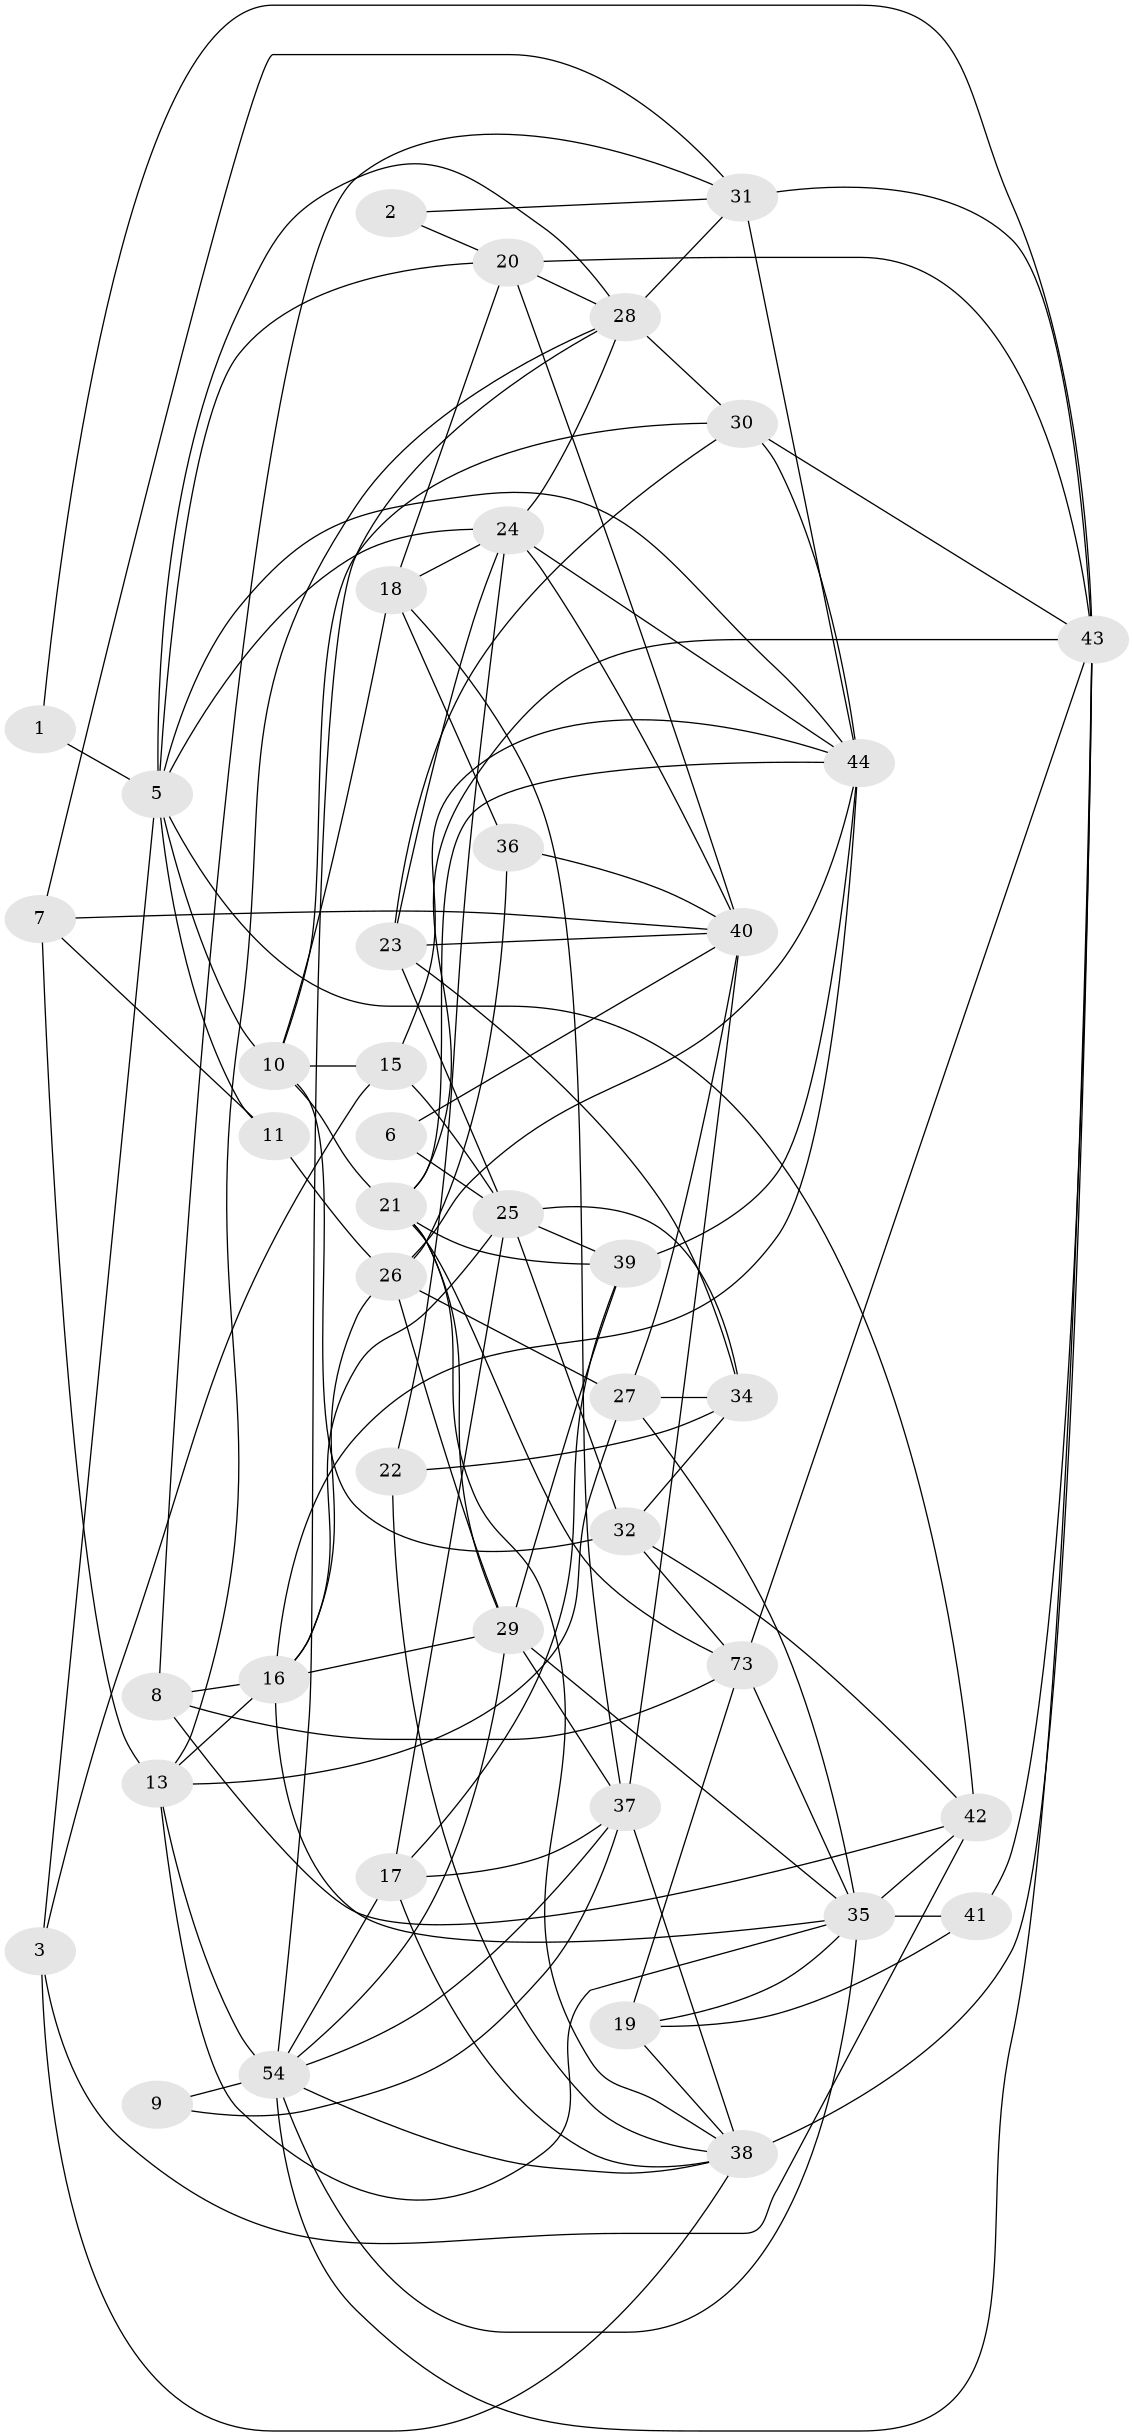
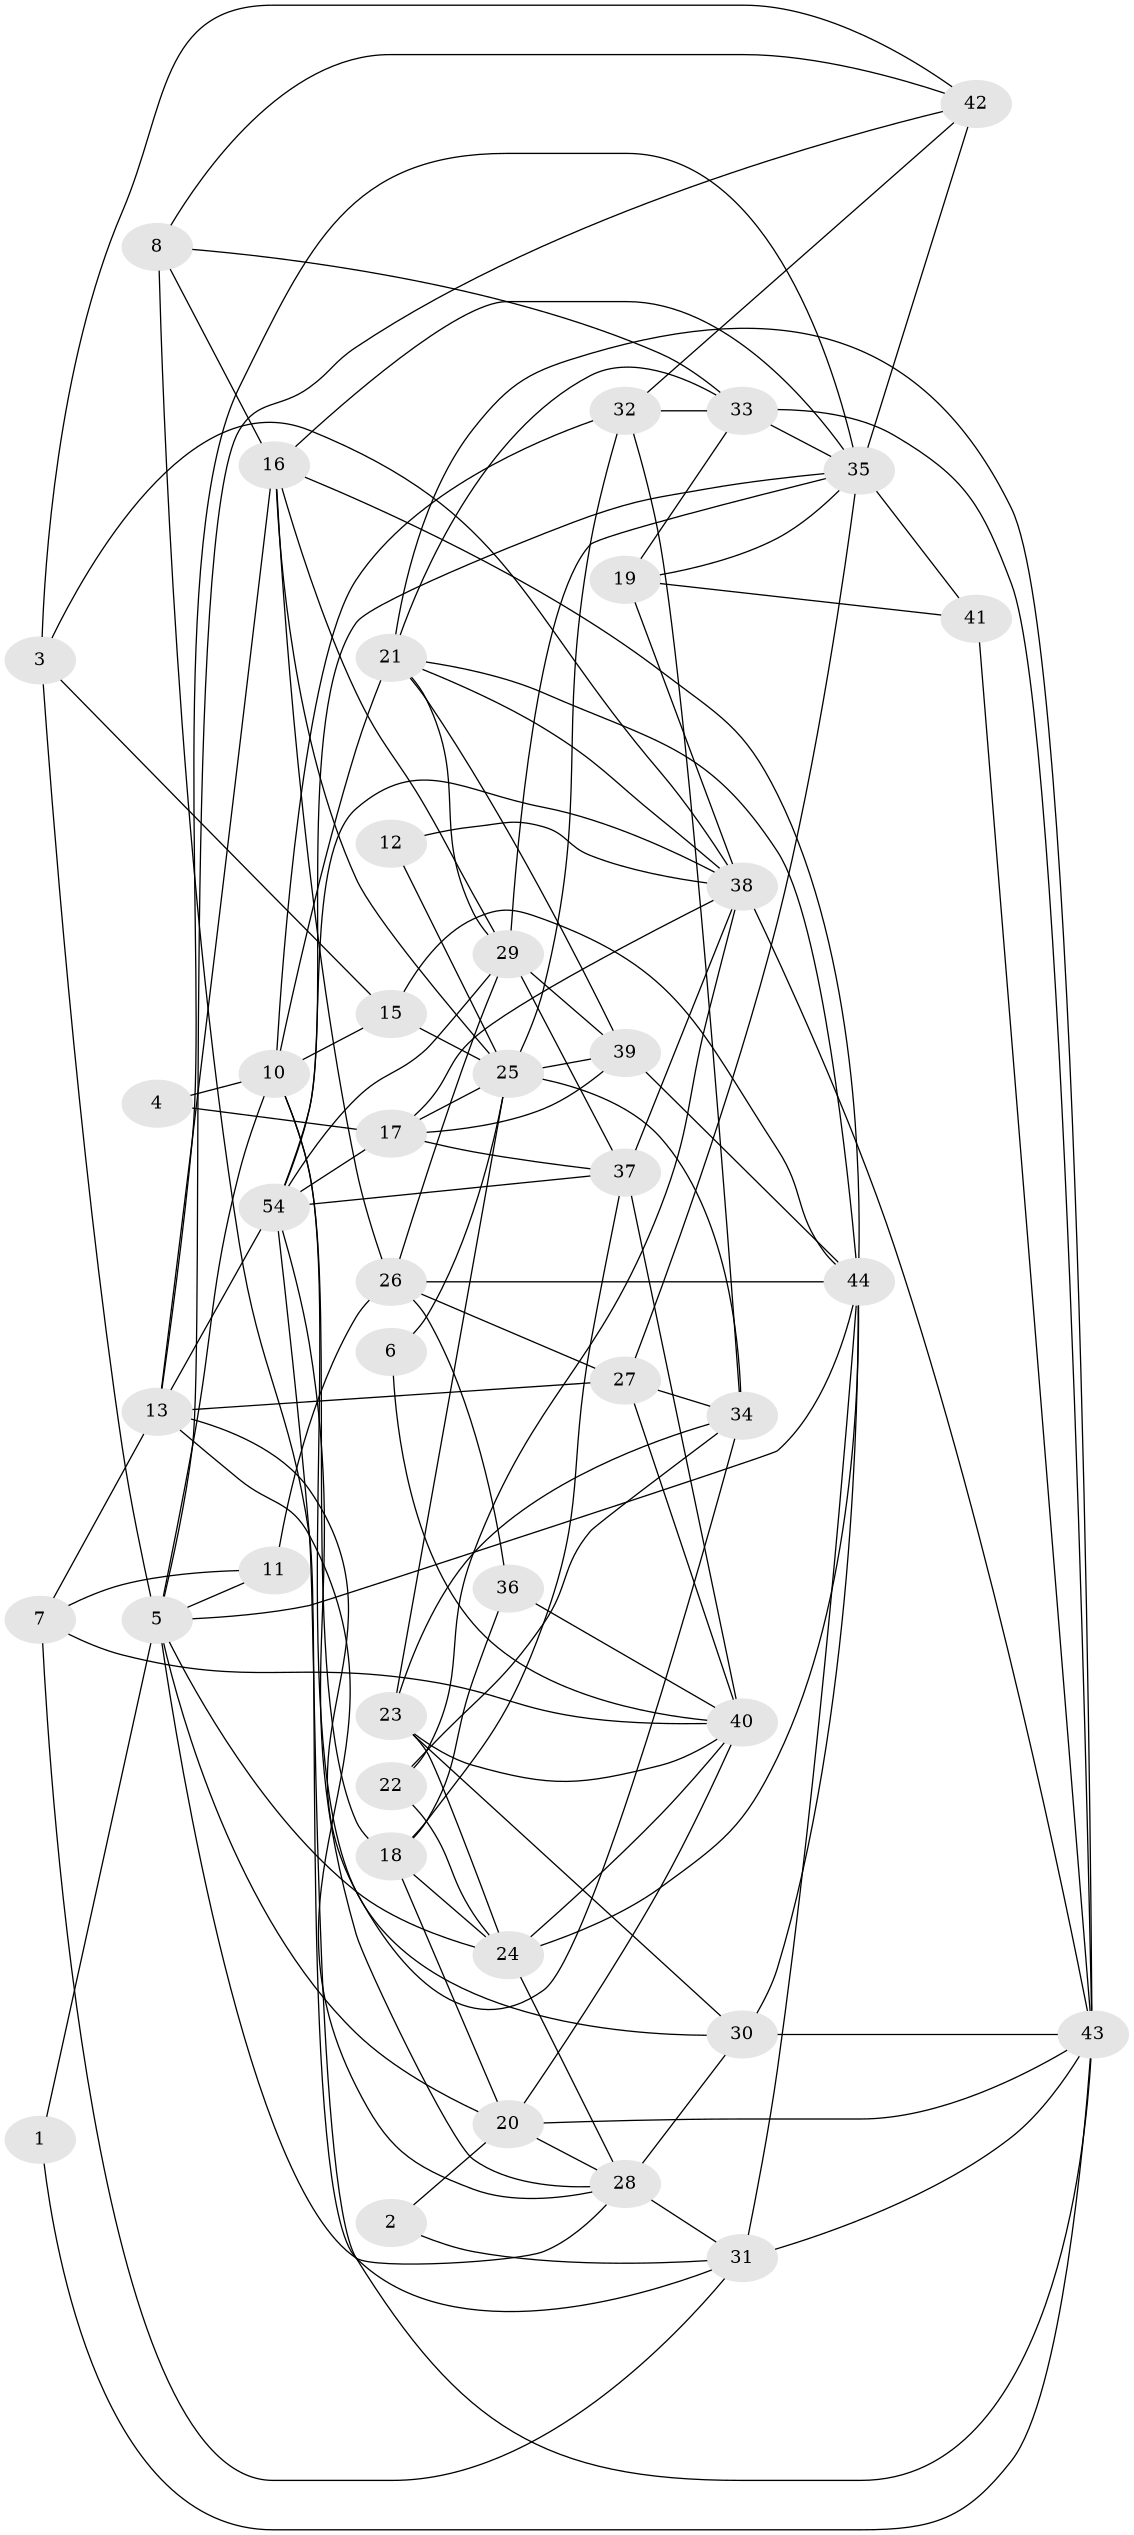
none -> (391, 844)
none -> (157, 1104)
(742, 1665) -> (742, 411)
none -> (443, 1995)
(157, 2105) -> none
